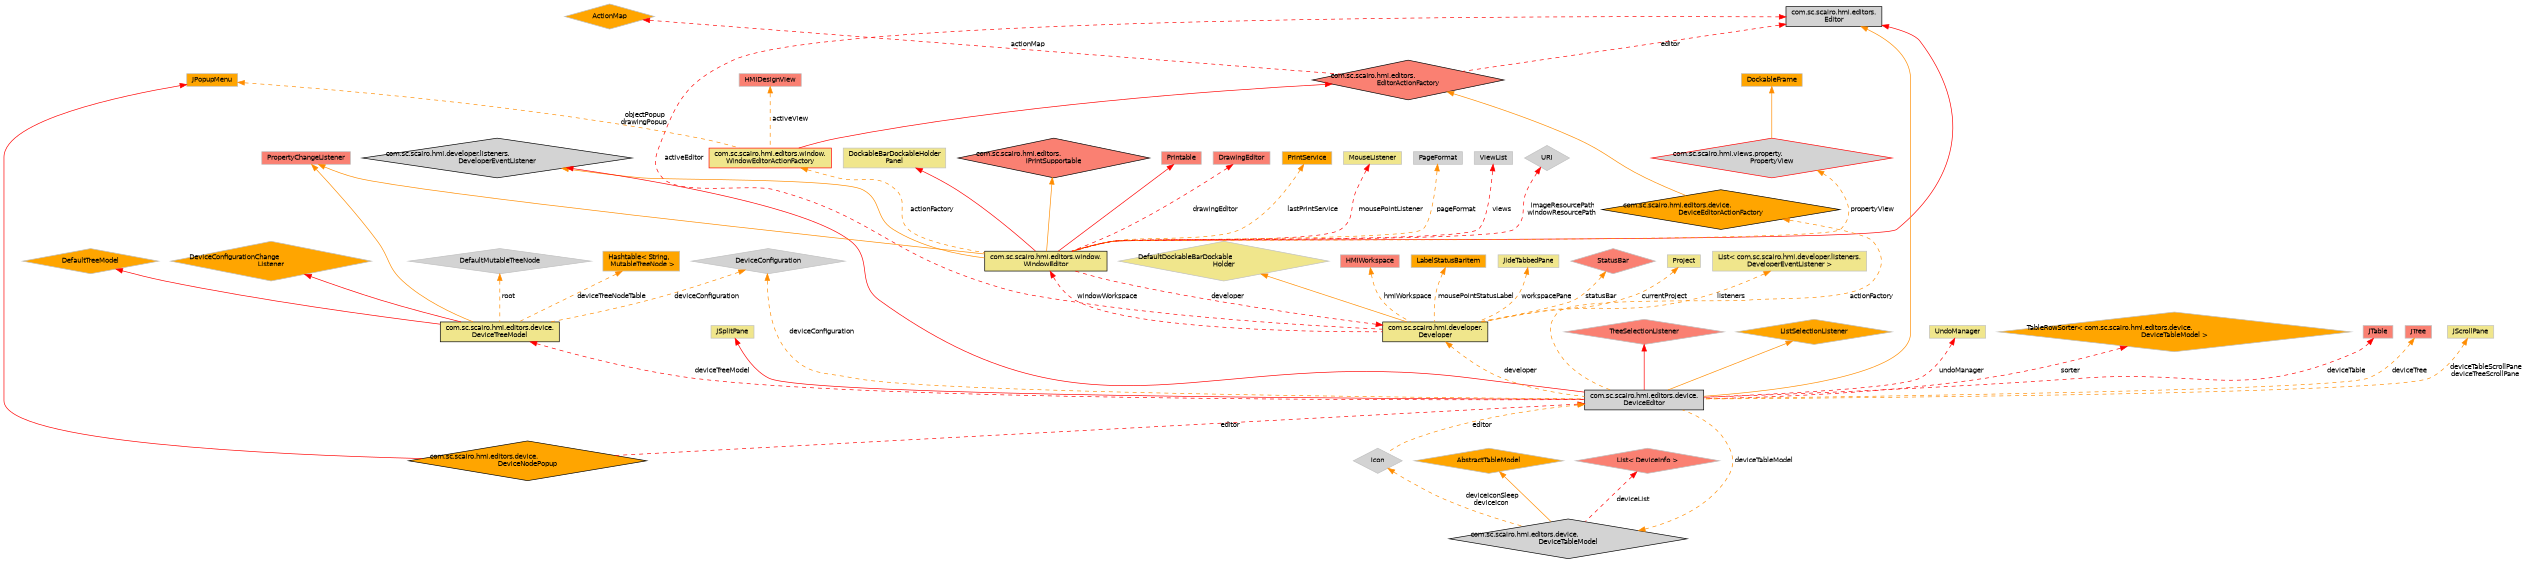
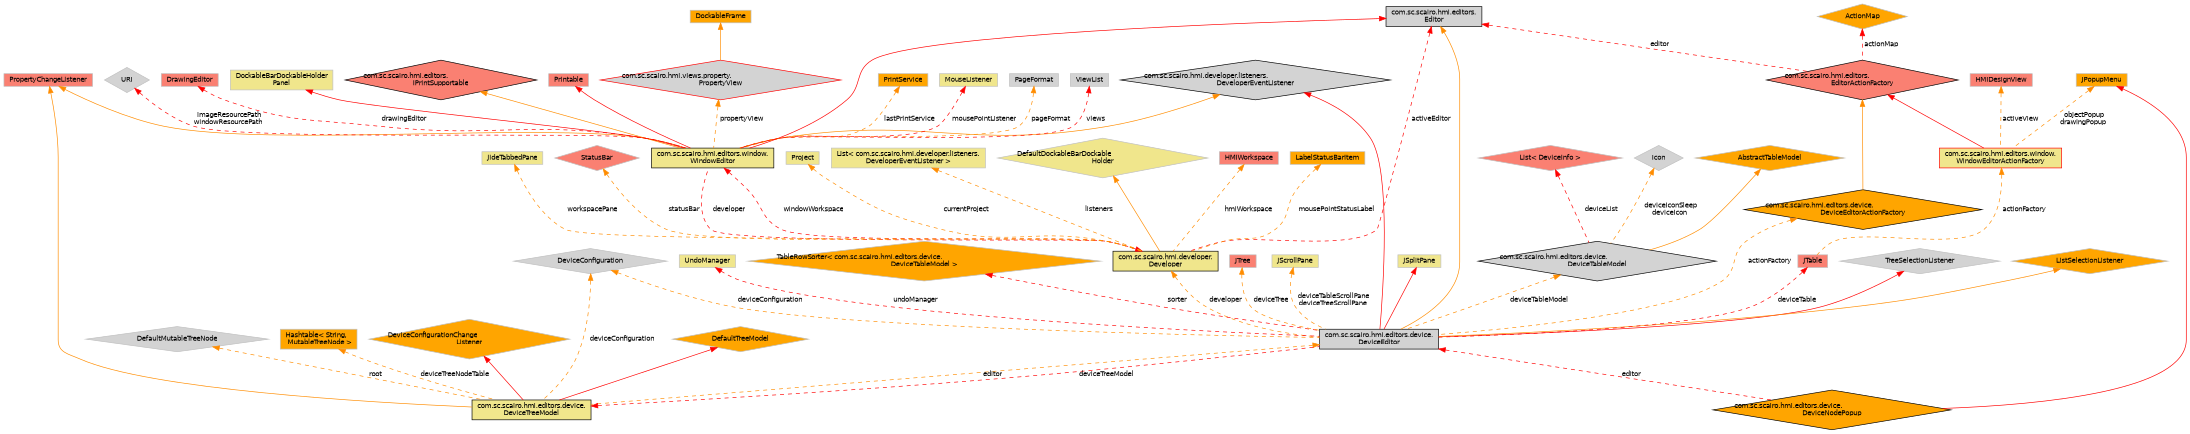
(902, 204) -> (1928, 239)
(1644, 332) -> (1920, 261)
(1480, 420) -> (952, 375)
